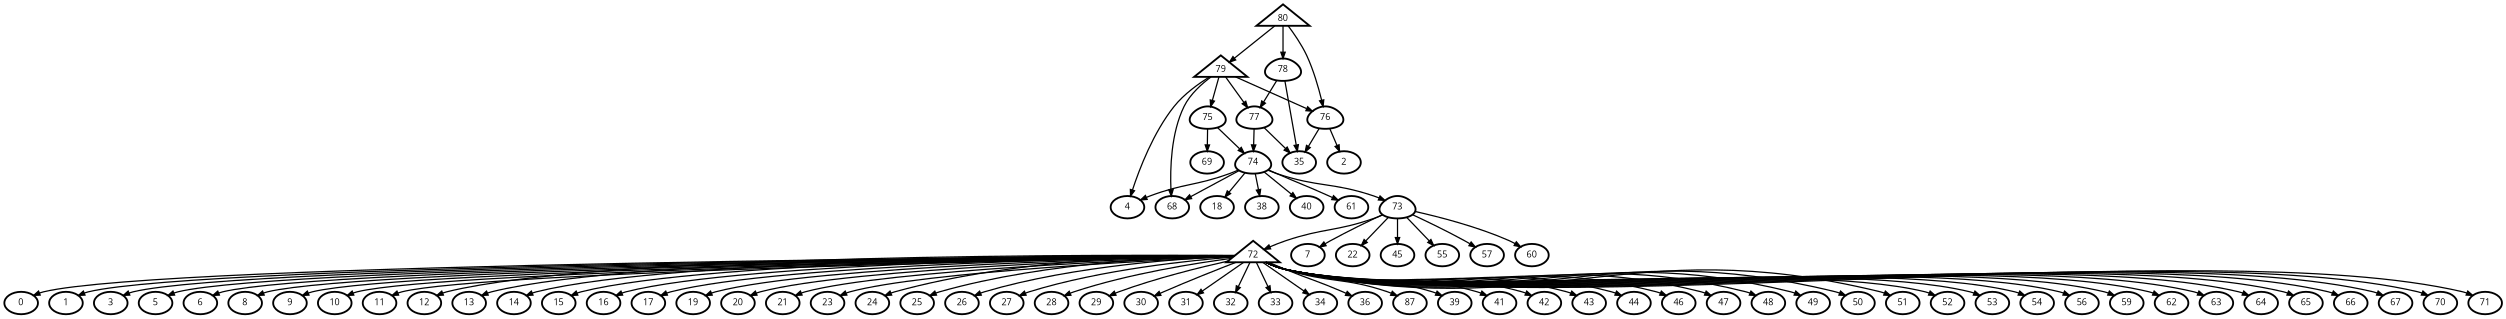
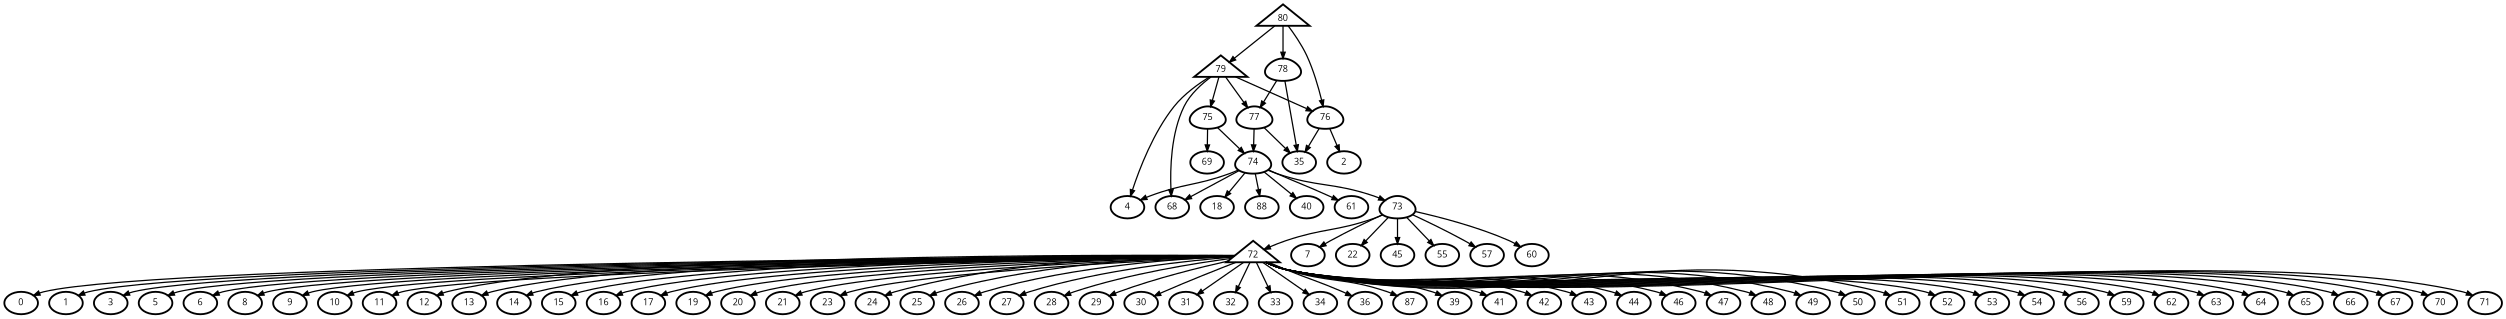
(1262, 207) -> (1262, 207)
